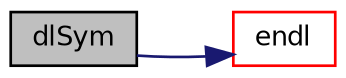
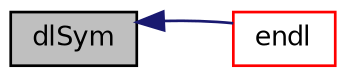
(171, 57) -> (199, 21)
